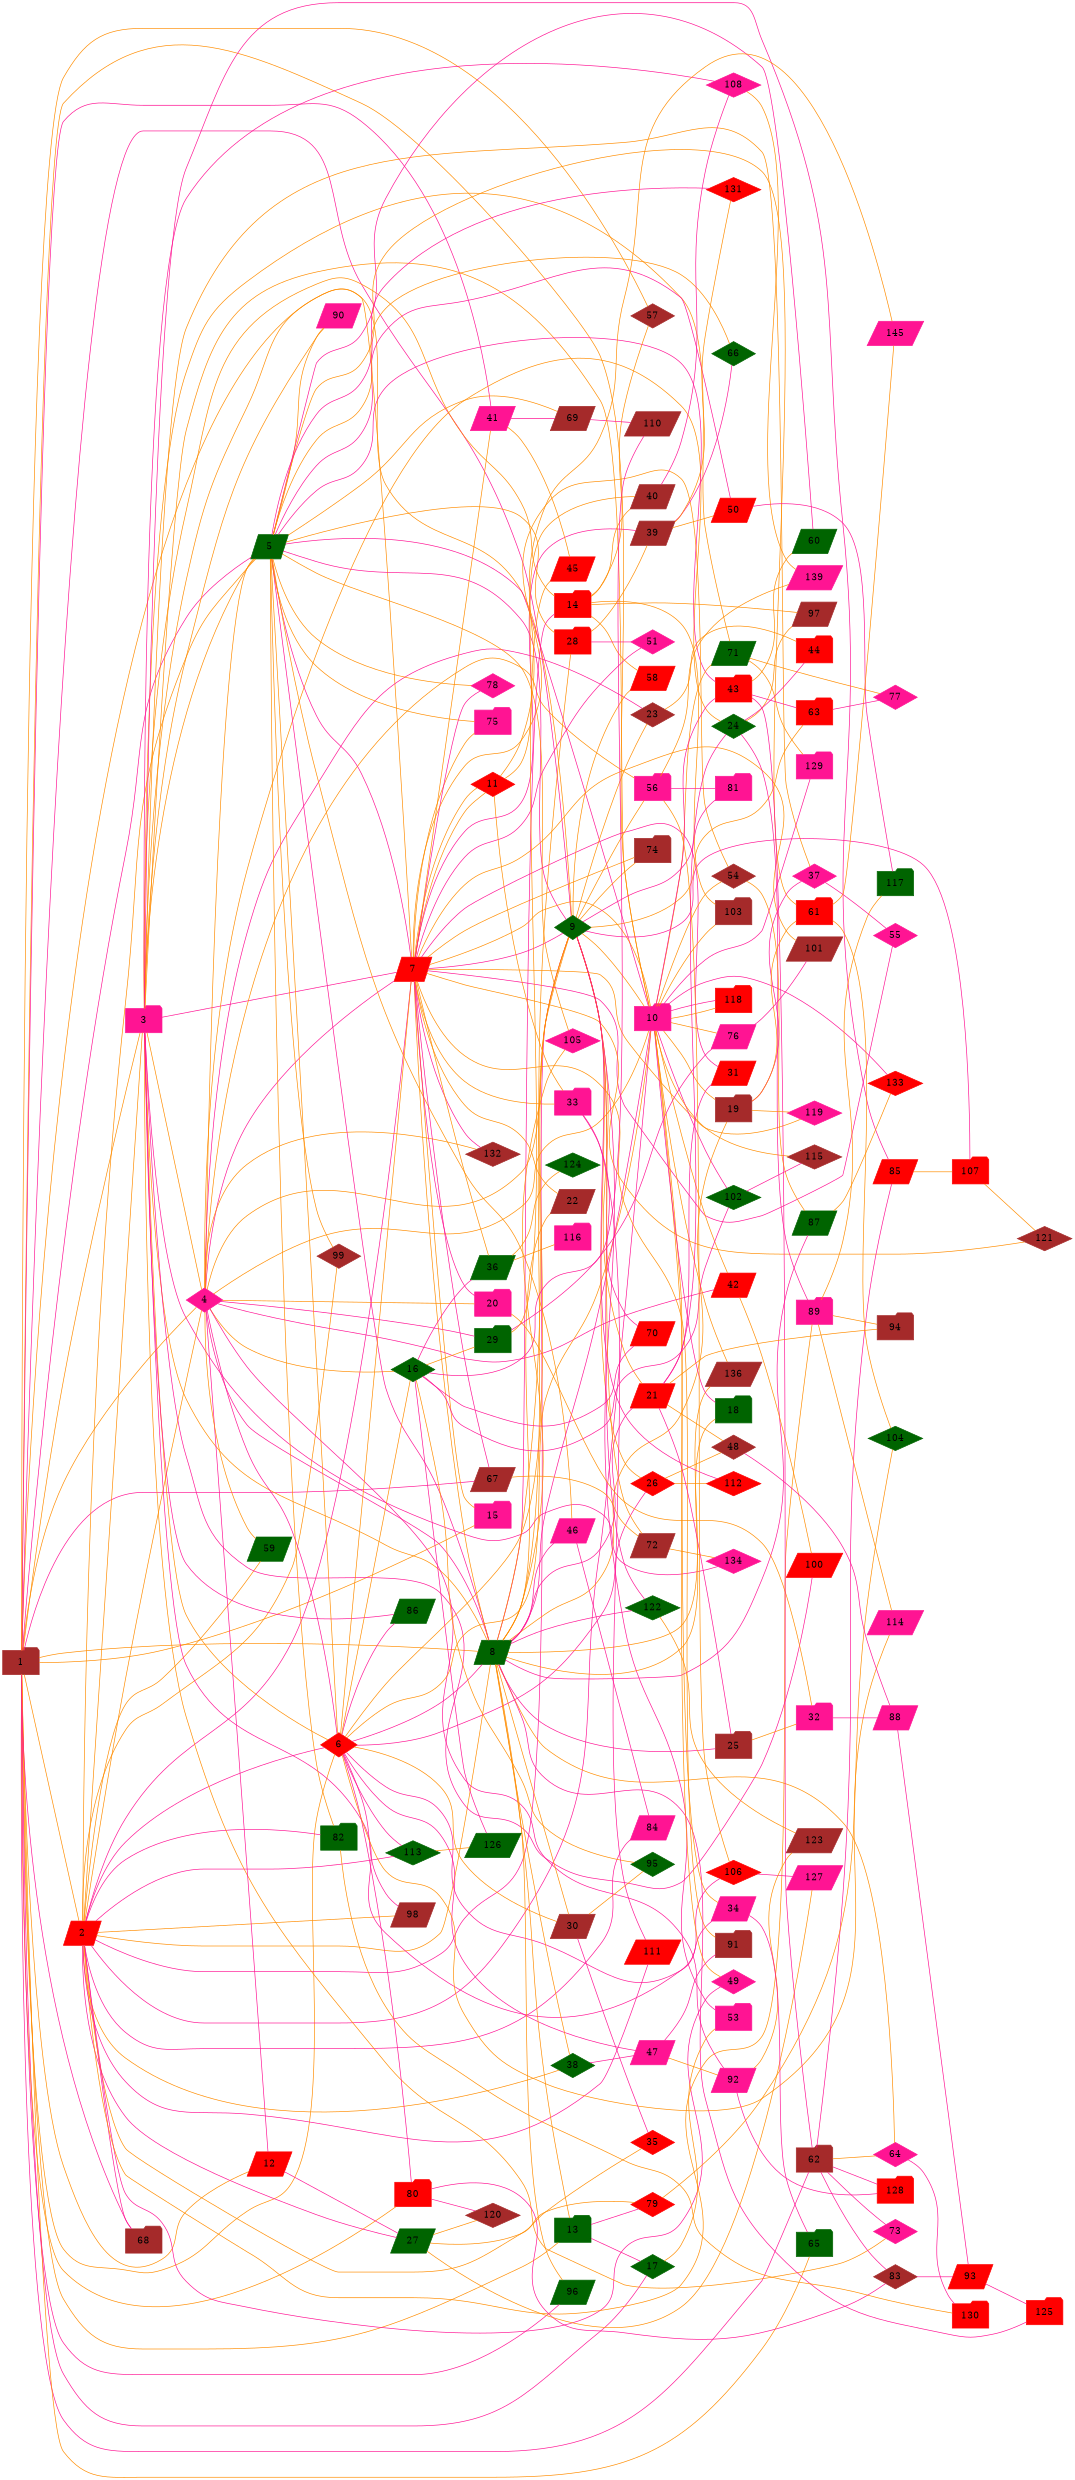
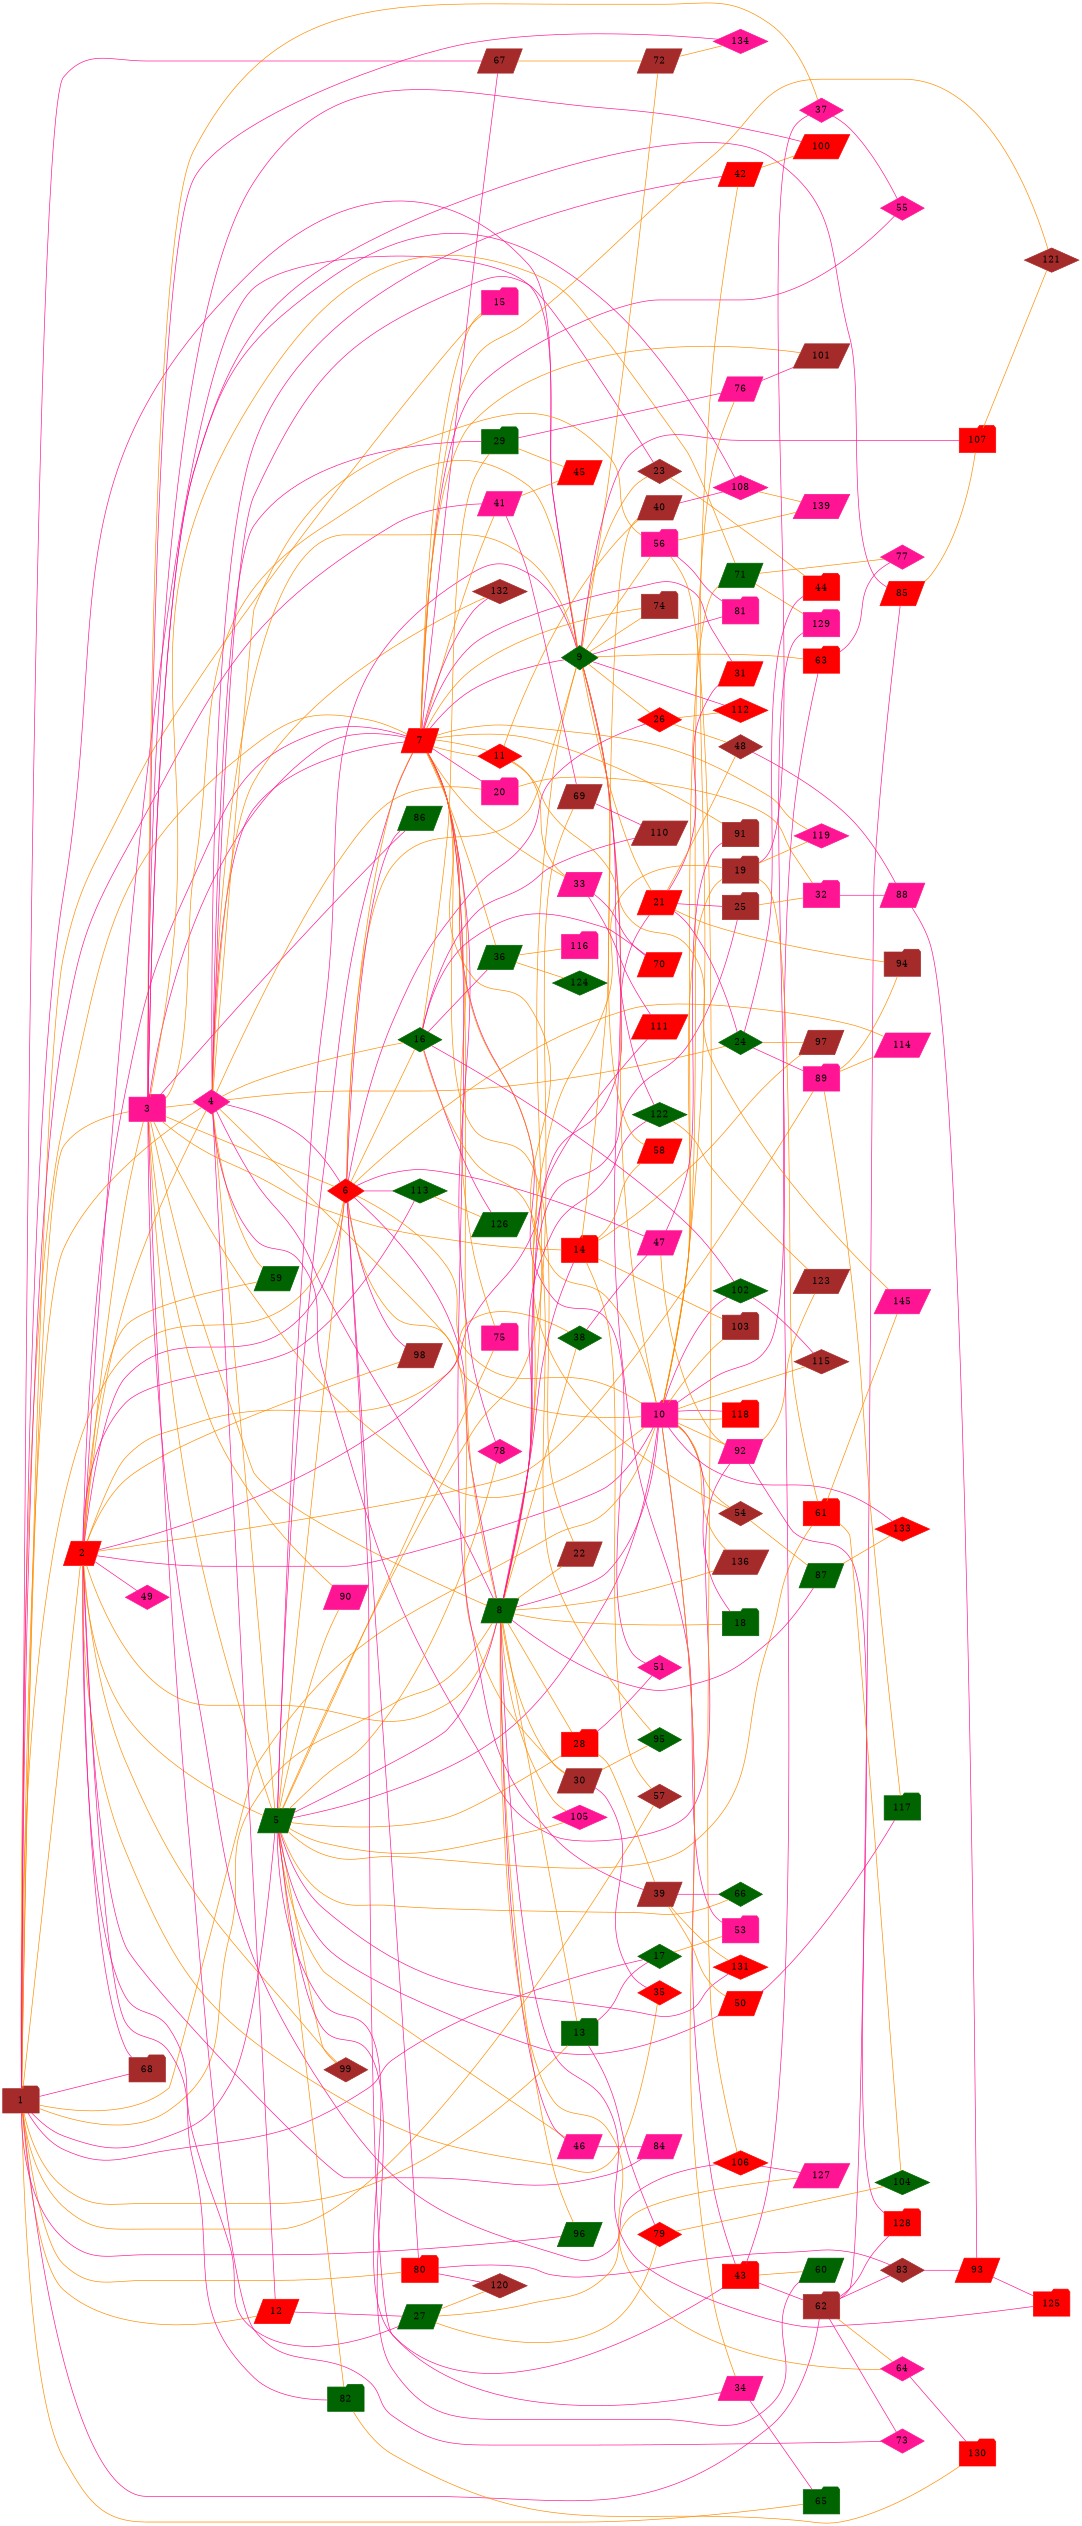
(573, 1103) -> (580, 885)
(682, 1508) -> (702, 1434)
(266, 1907) -> (205, 2013)
